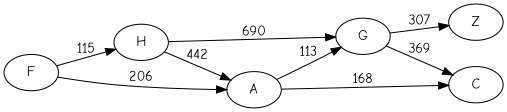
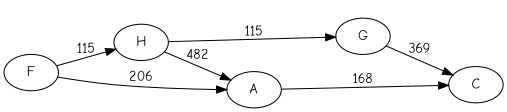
(476, 22) -> none
(254, 32) -> (254, 32)
(198, 55) -> (198, 55)
(305, 66) -> none
